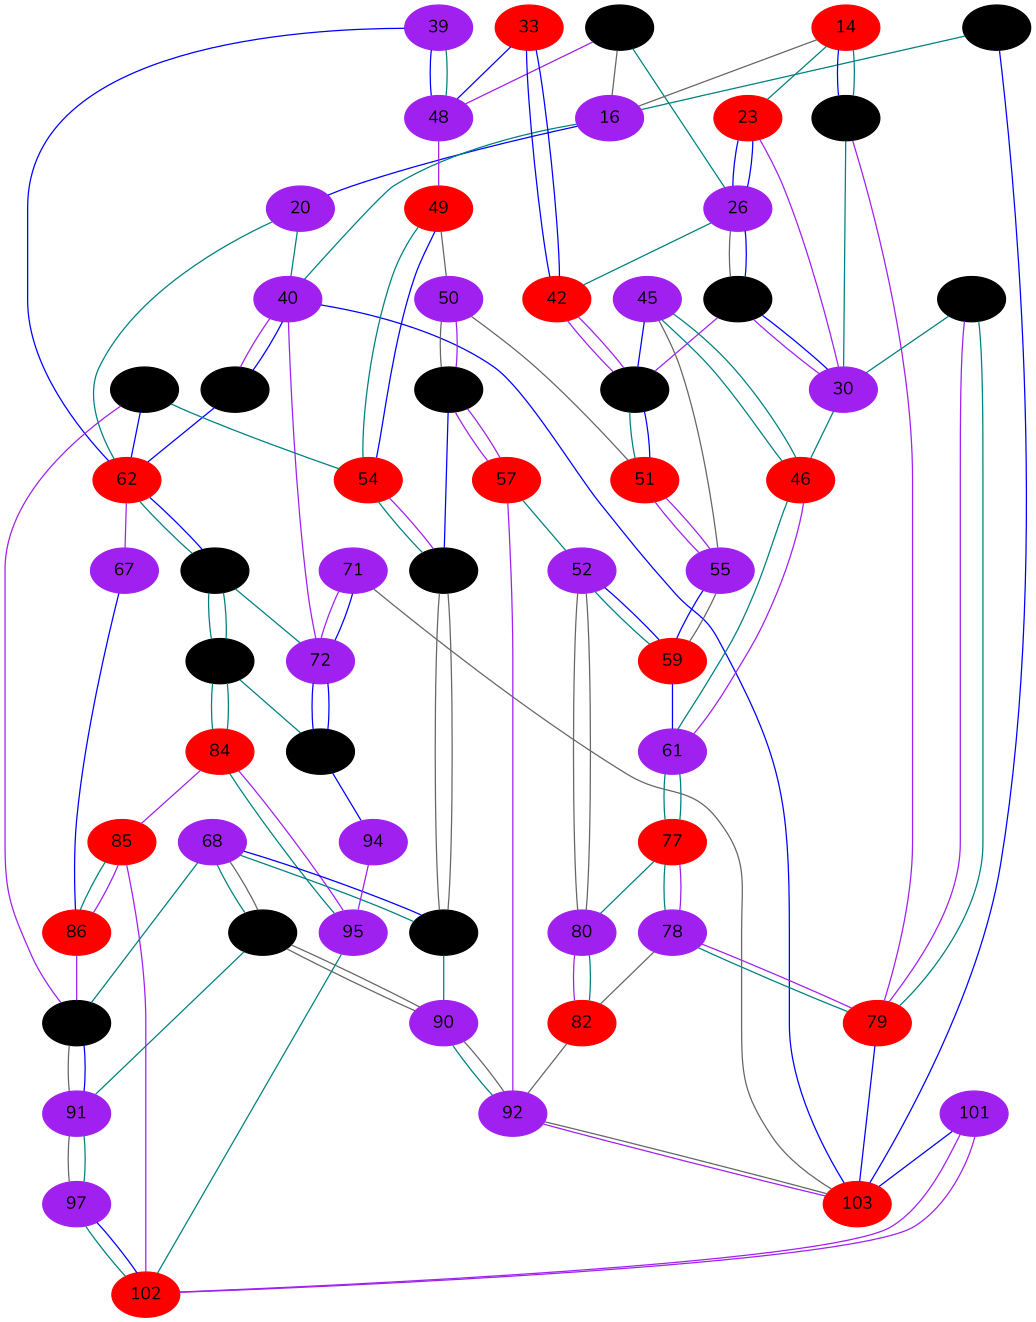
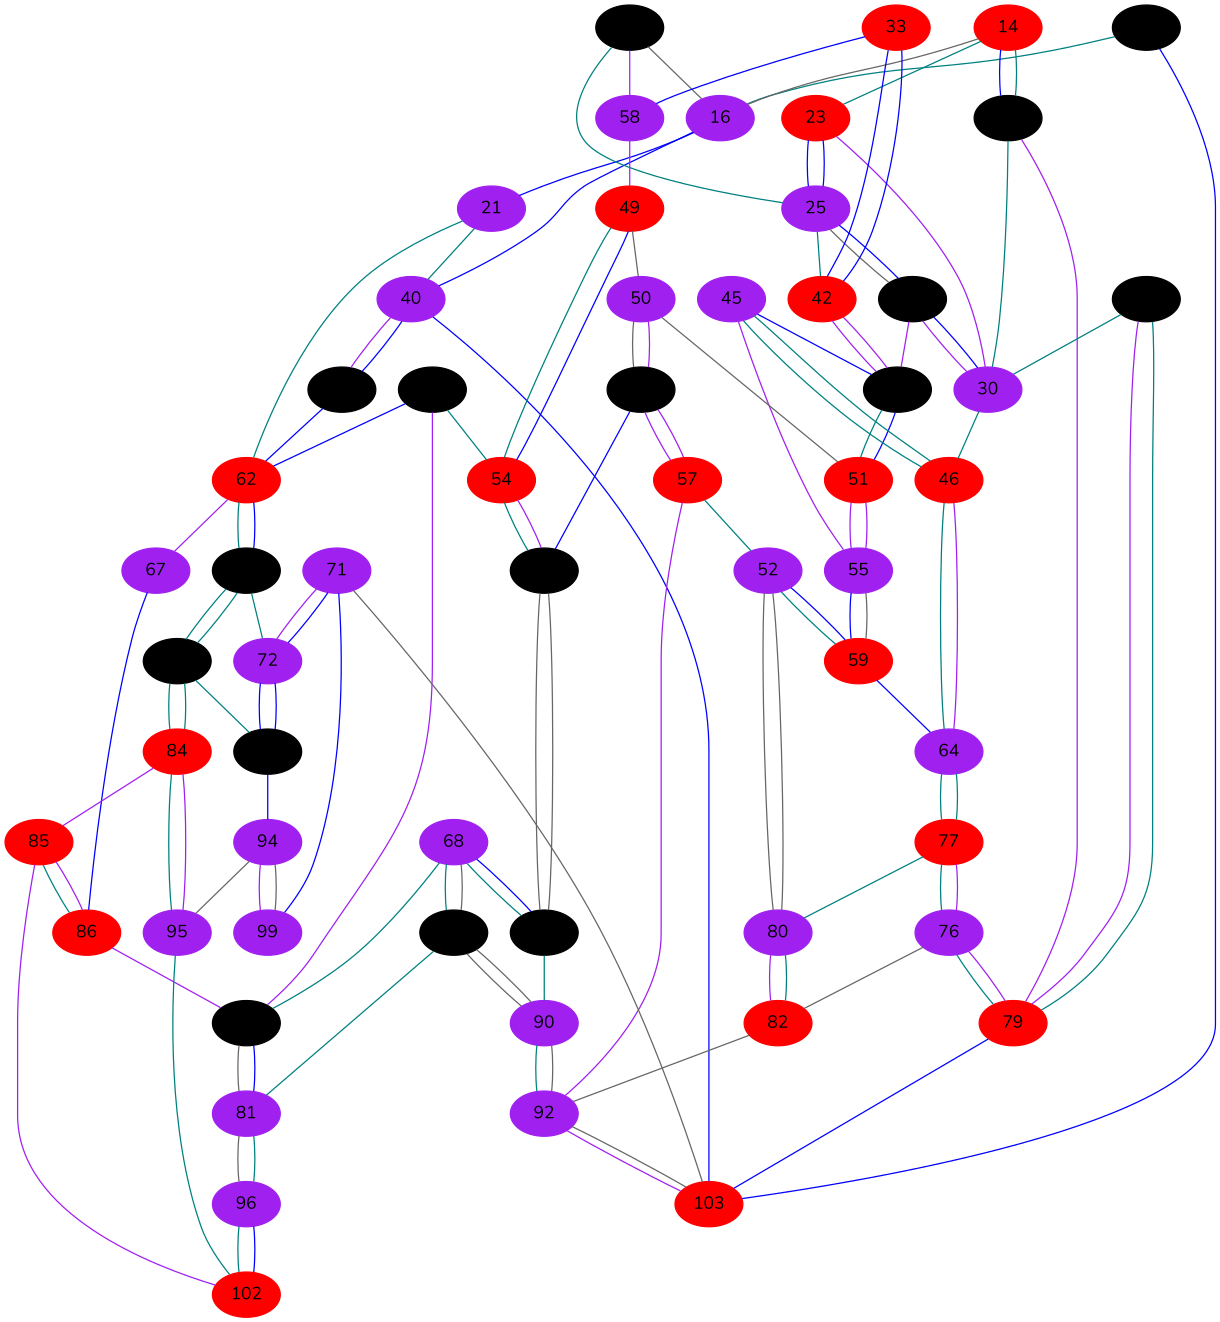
(439, 28) -> none
(439, 118) -> (630, 118)
(408, 178) -> (564, 205)
(300, 209) -> (491, 209)
(738, 209) -> (816, 209)
(698, 432) -> (783, 439)
(297, 481) -> none
(672, 752) -> (949, 752)
(364, 884) -> (223, 887)
none -> (268, 933)
(672, 933) -> (949, 933)
(77, 1114) -> (246, 1114)
(974, 1114) -> none
(77, 1204) -> (246, 1204)
